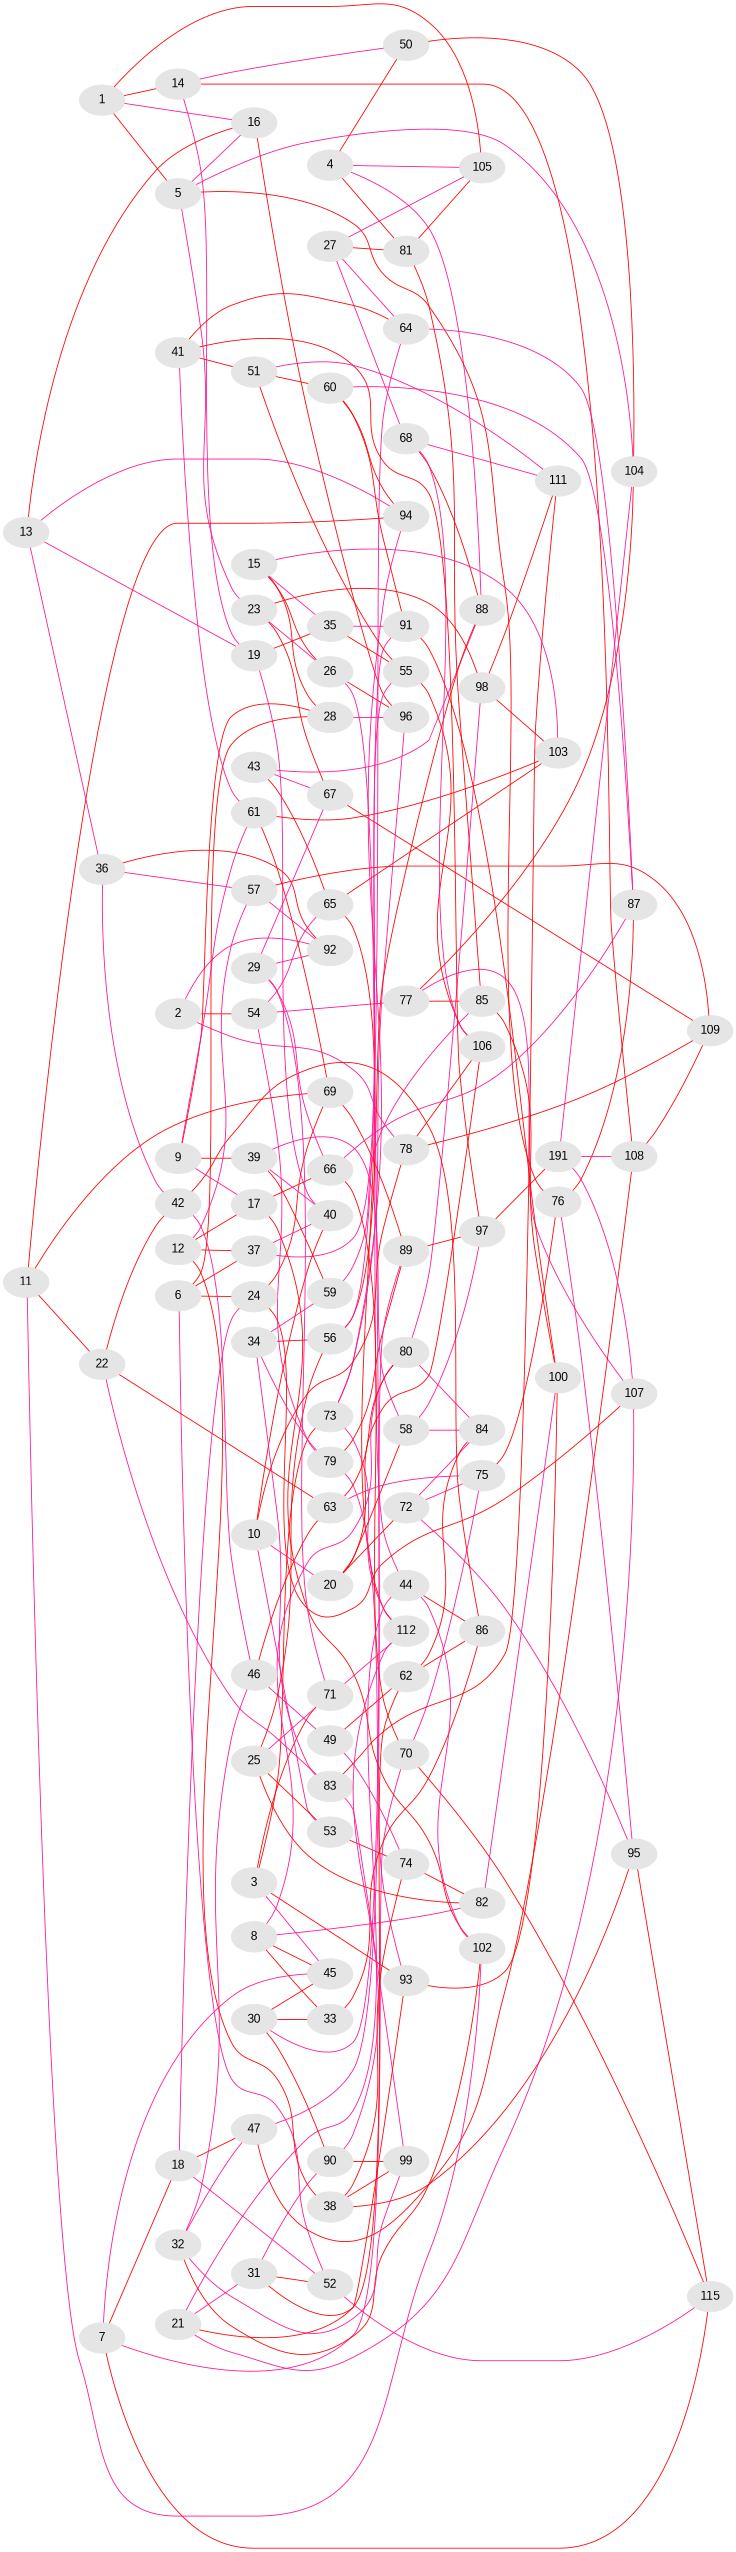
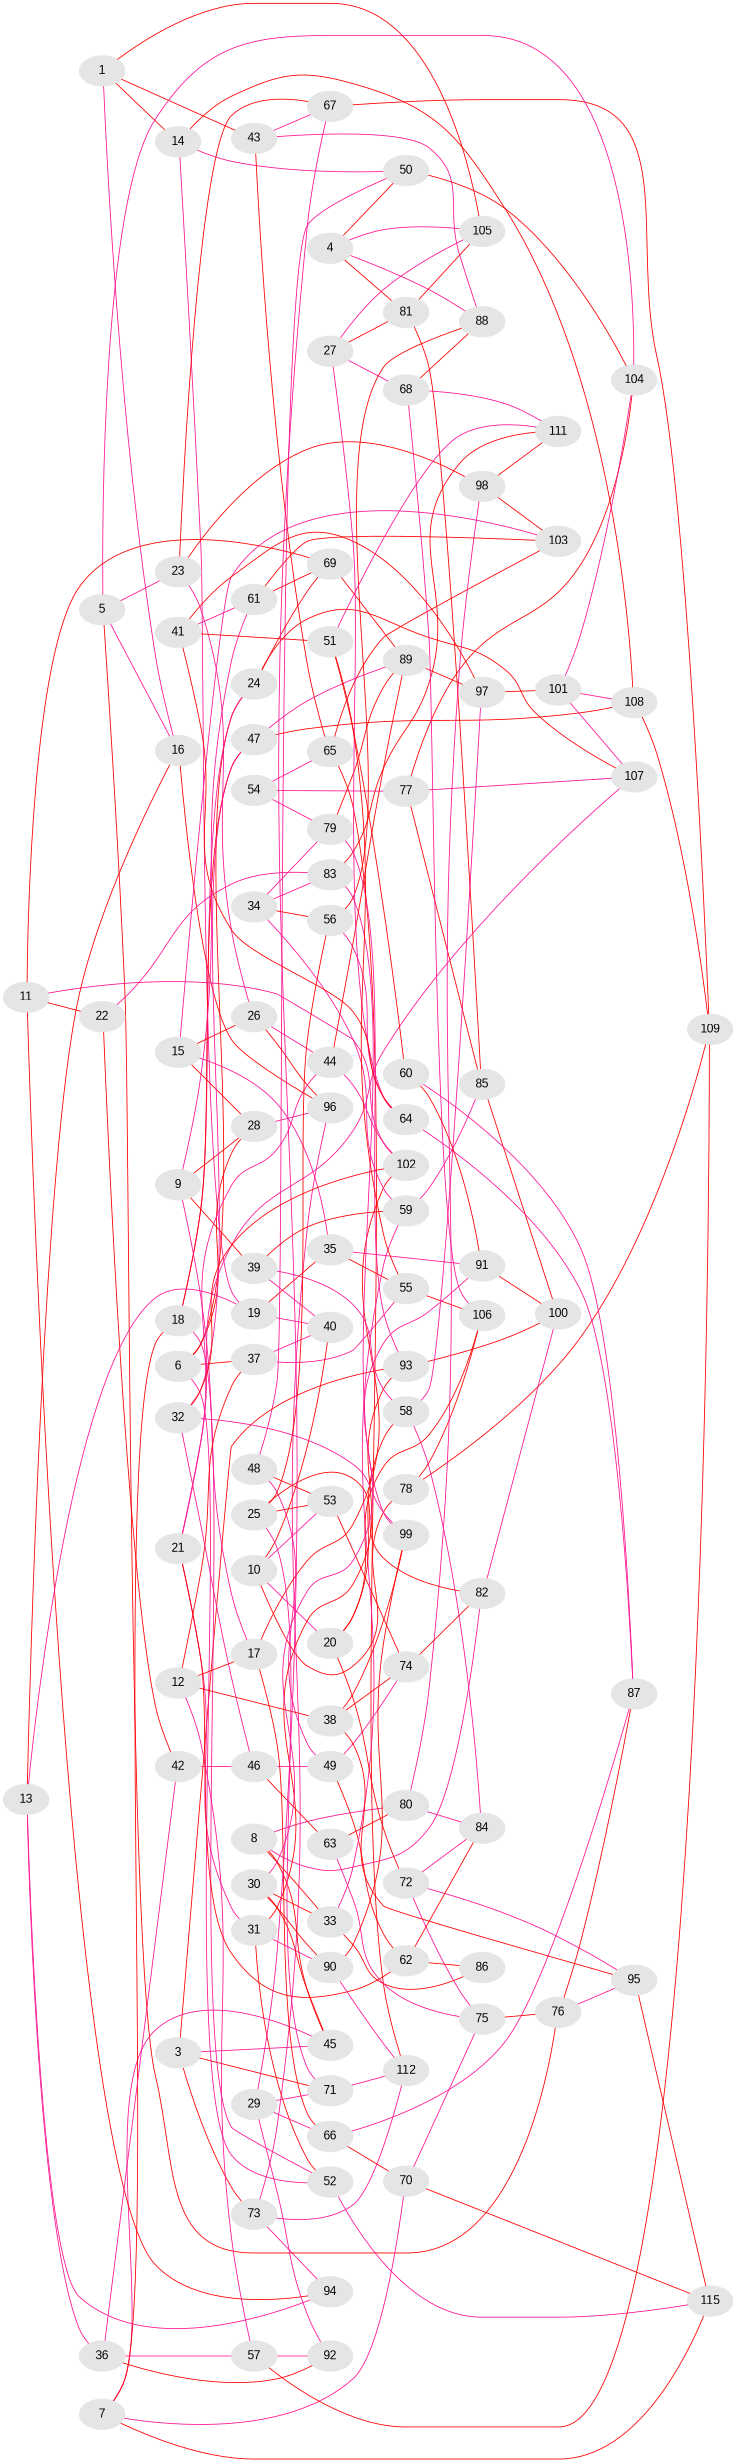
(140, 147) -> (178, 105)
(368, 452) -> none
(178, 1014) -> none
(558, 1157) -> (558, 690)
(450, 1211) -> none
(207, 1430) -> none
none -> (363, 1463)
none -> (254, 1469)
(438, 1605) -> (375, 815)
